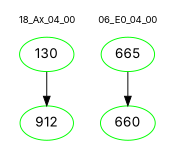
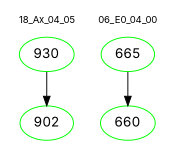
(47, 21) -> (47, 21)
(47, 54) -> (47, 54)
(47, 123) -> (47, 123)
